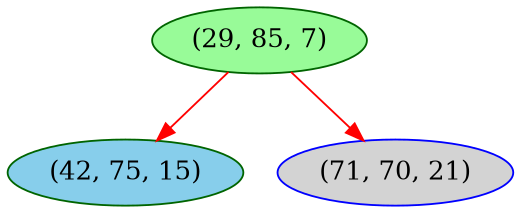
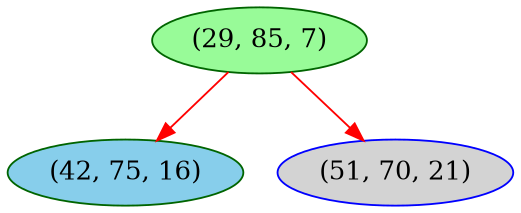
(125, 173) -> (125, 173)
(395, 173) -> (395, 173)
